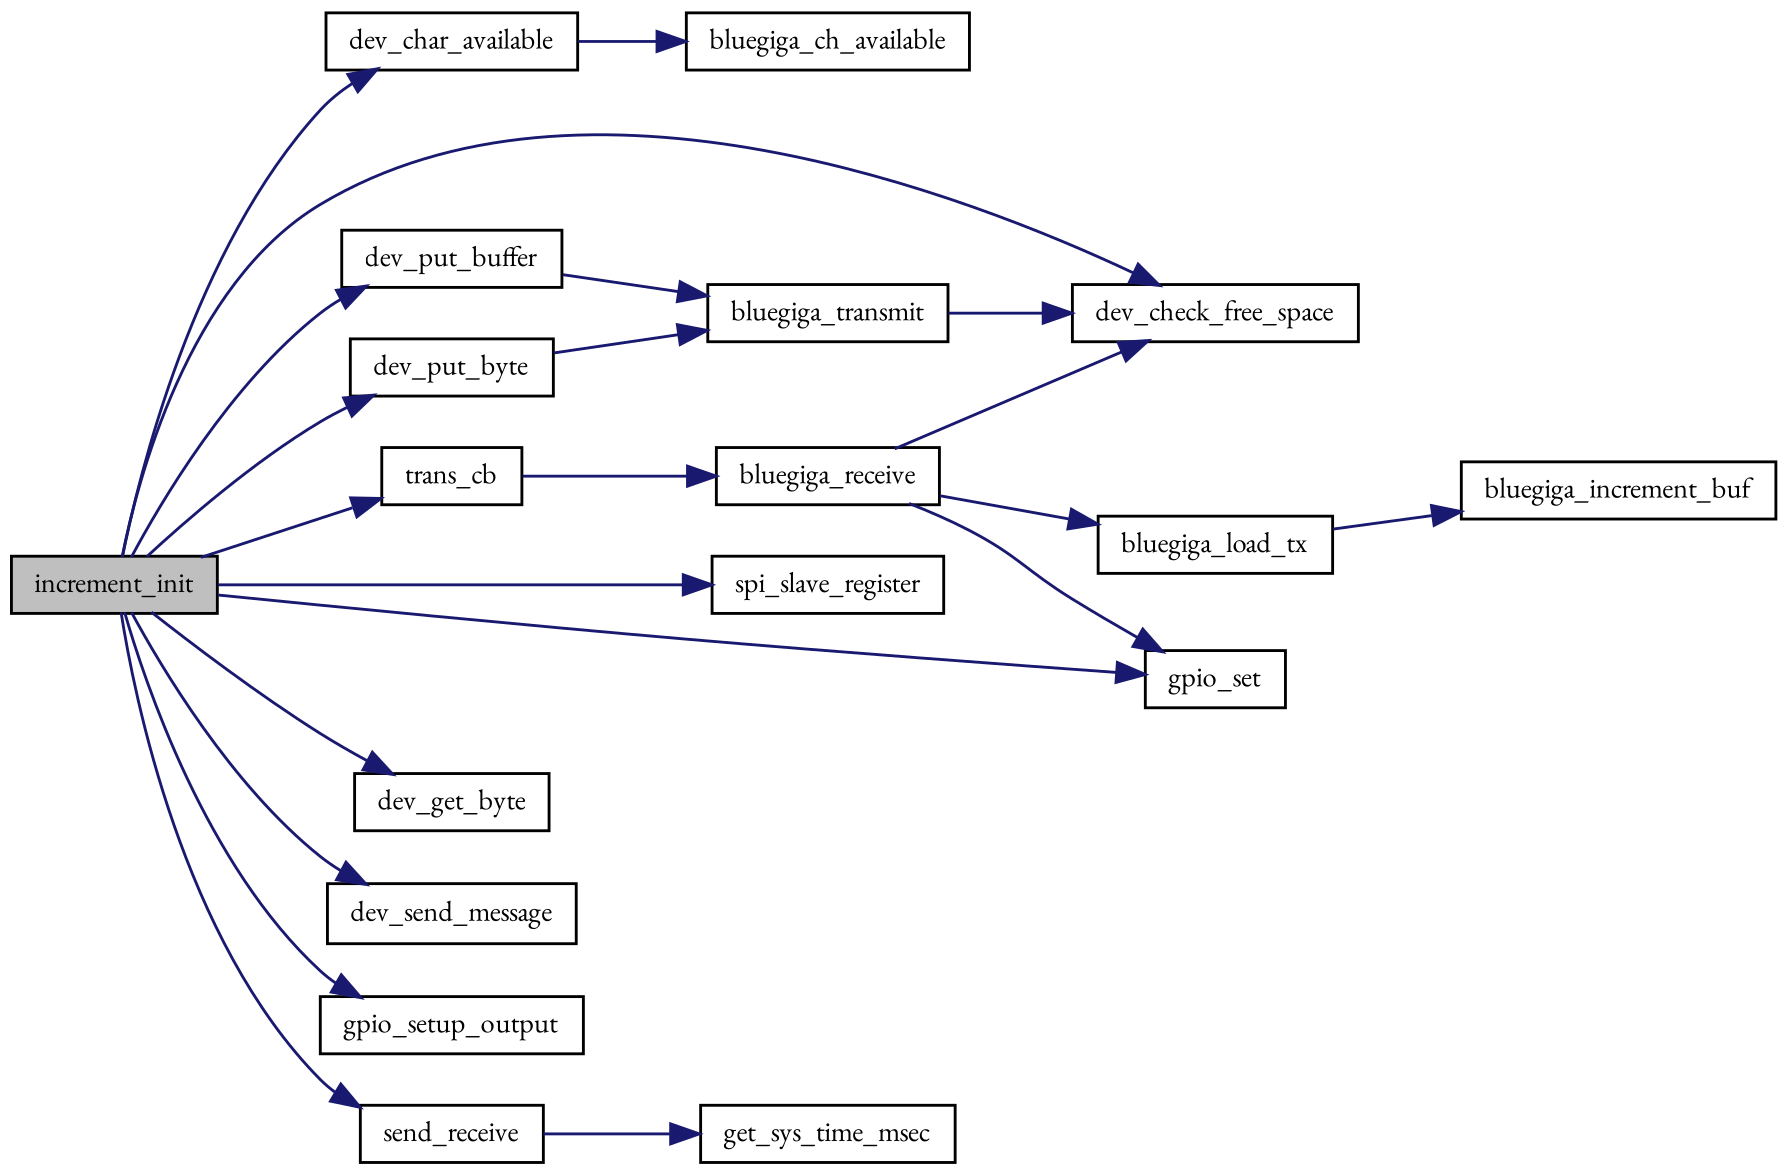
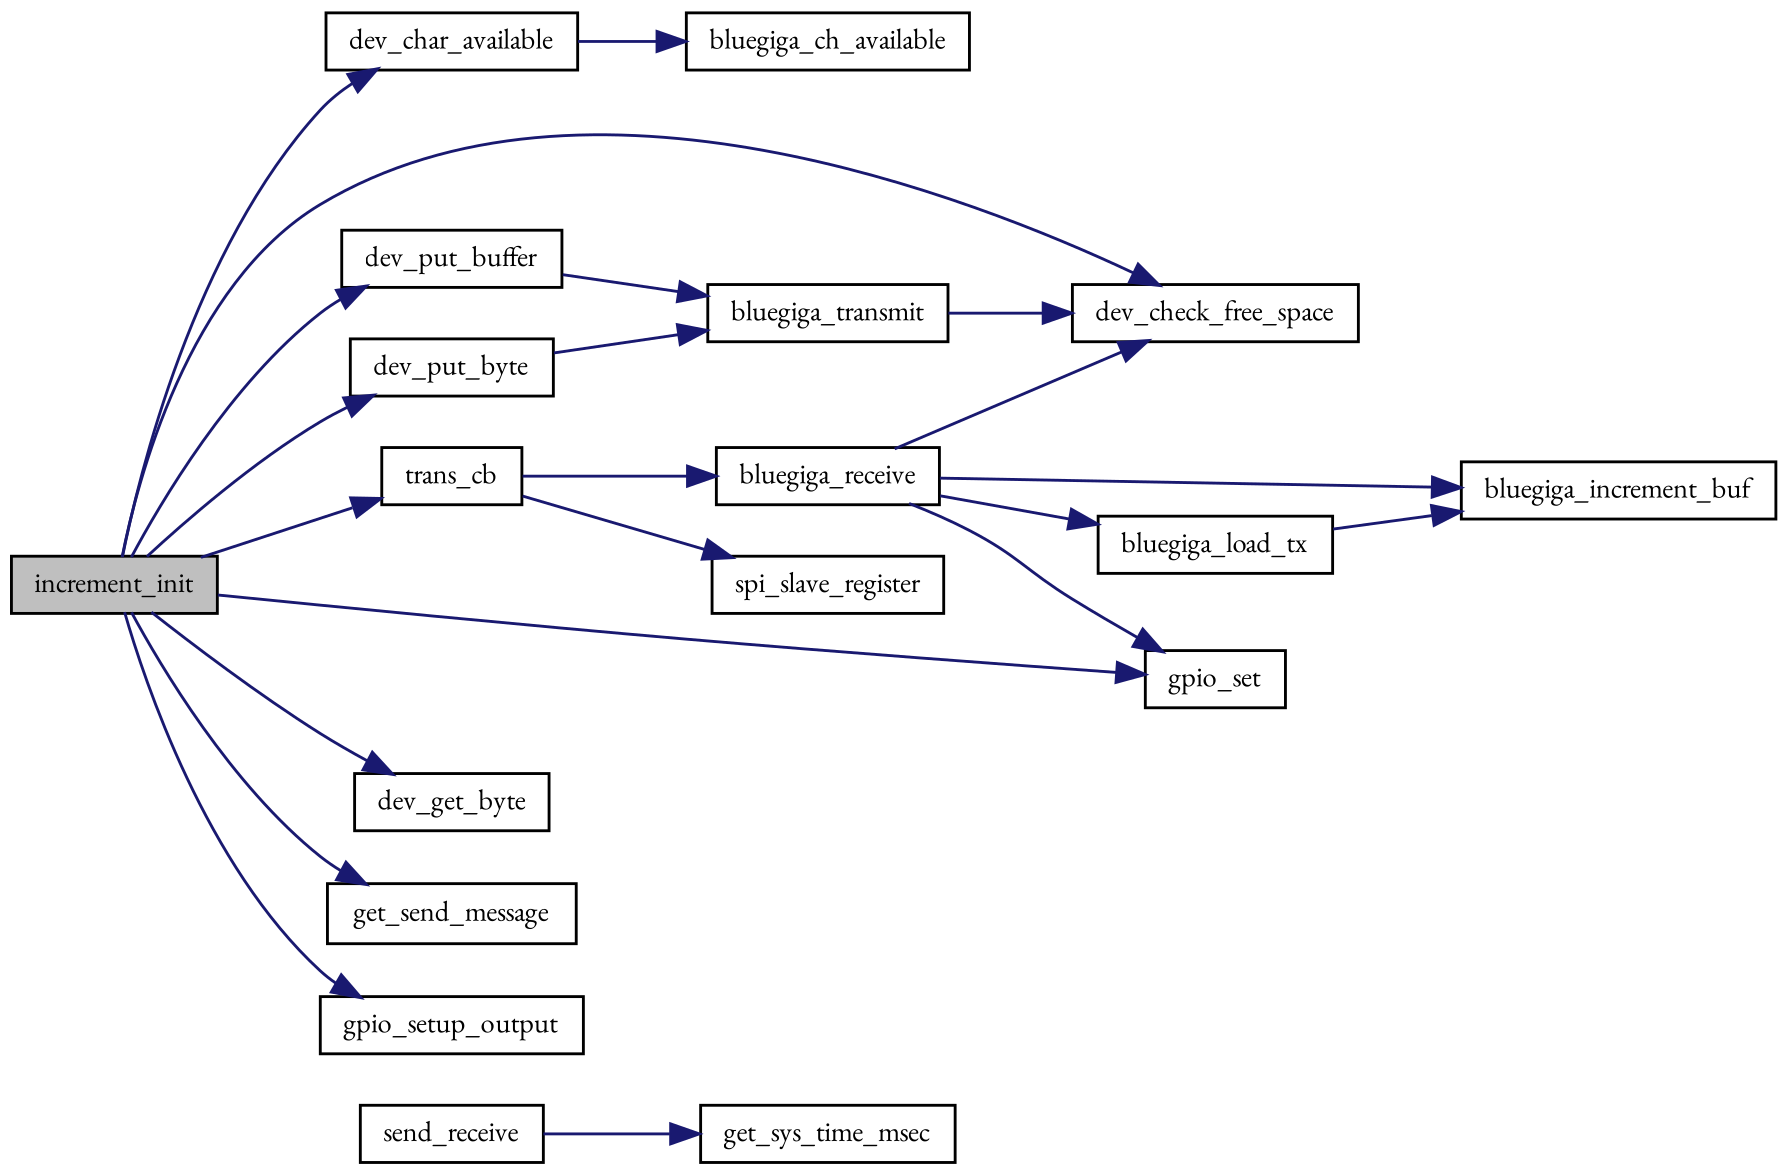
none -> (1186, 483)
(450, 585) -> (614, 523)
(191, 870) -> none
(452, 914) -> (452, 914)
